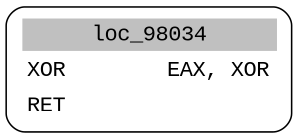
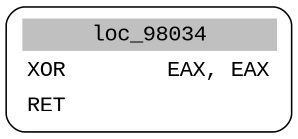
(148, 69) -> (148, 69)
